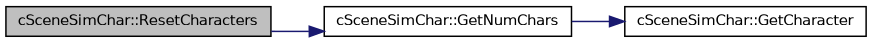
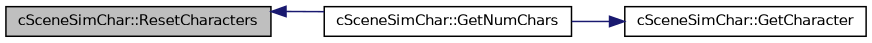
(290, 31) -> (305, 12)
